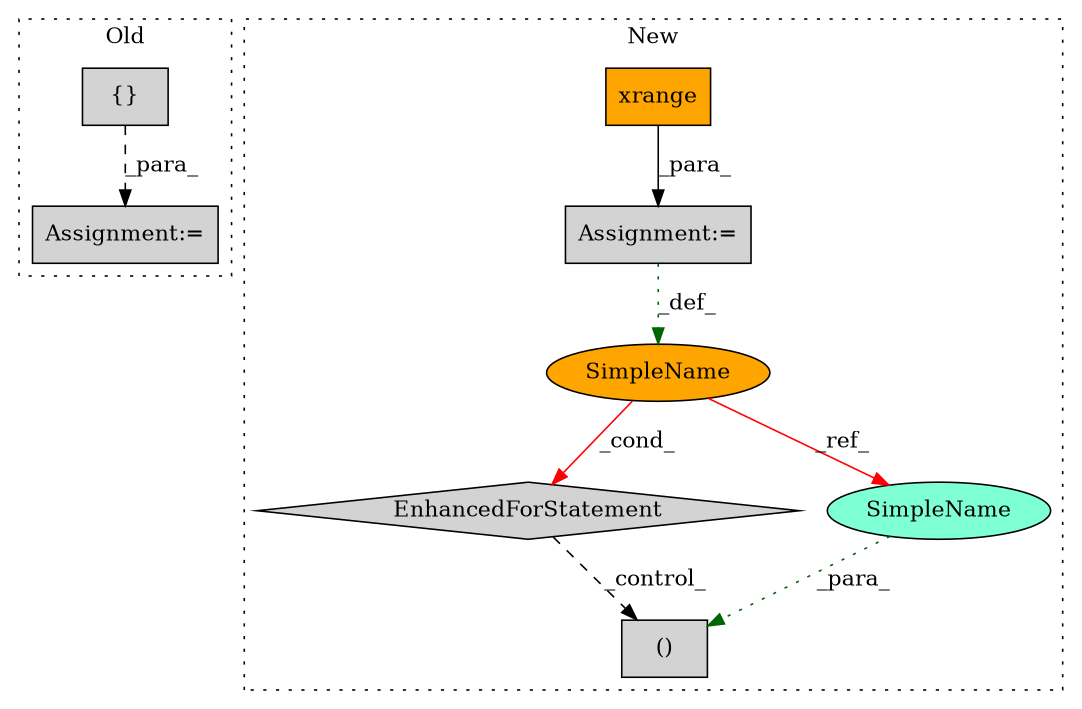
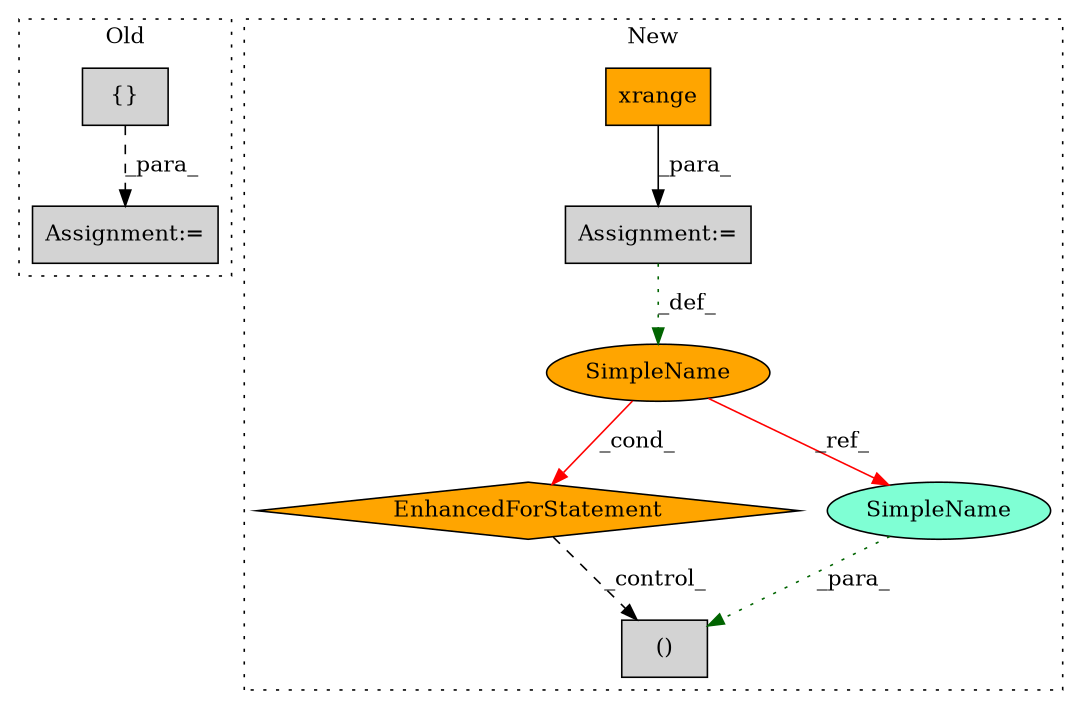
(528, 511) -> (528, 511)
